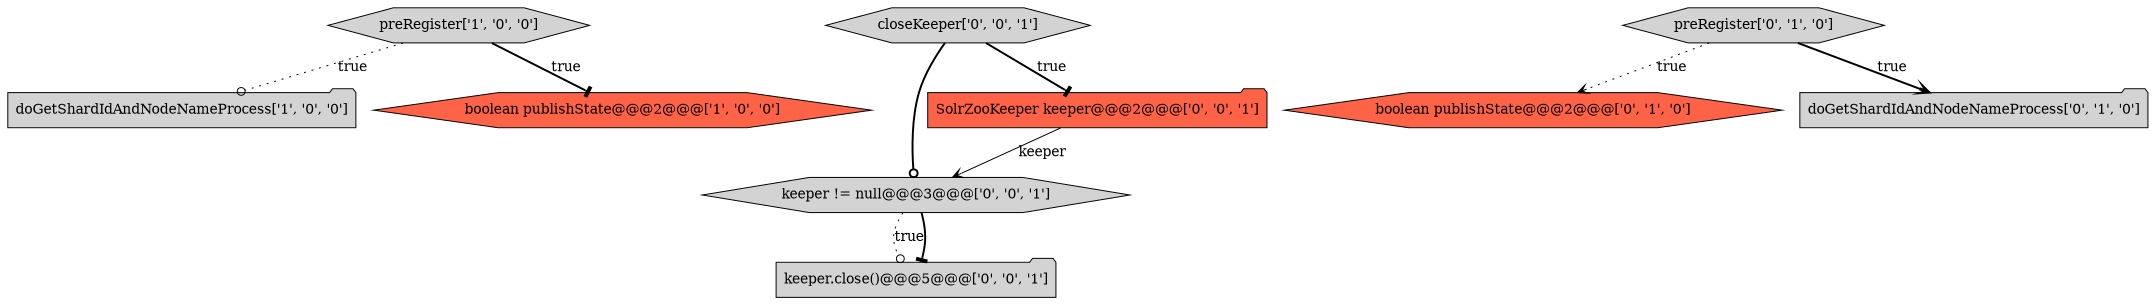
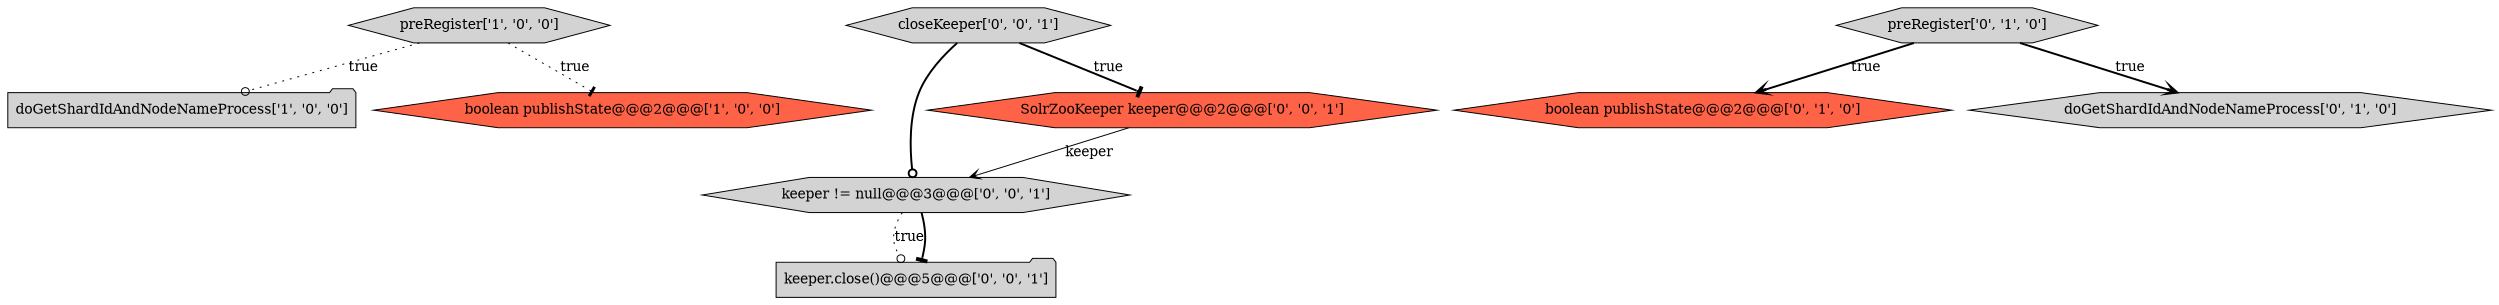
(1648, 66) -> (1840, 66)
(539, 67) -> (549, 66)
(1097, 110) -> (1182, 110)
(1974, 110) -> (2230, 110)
